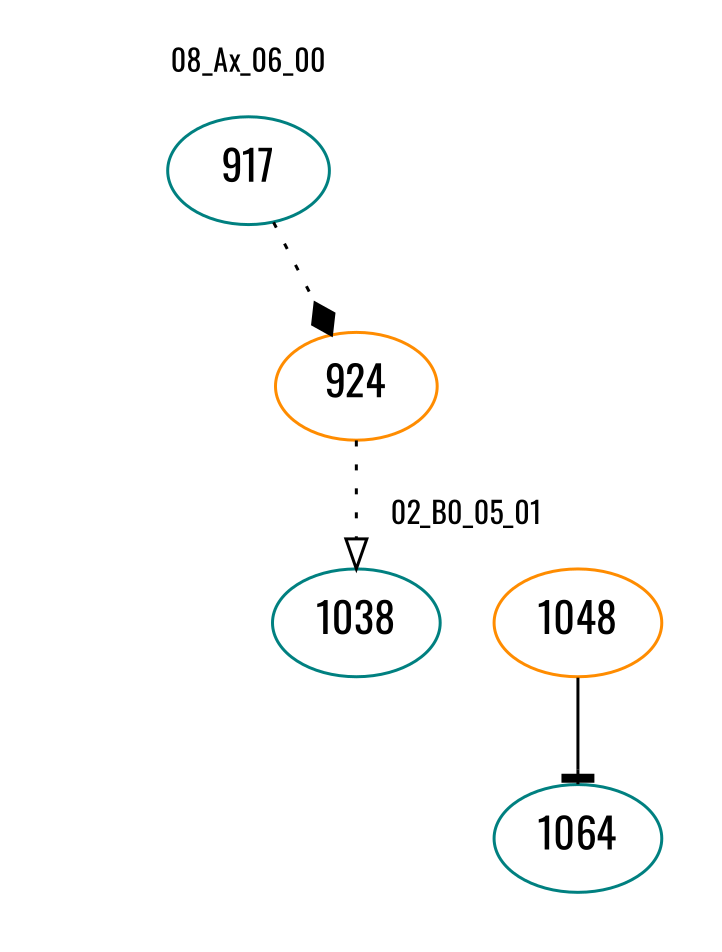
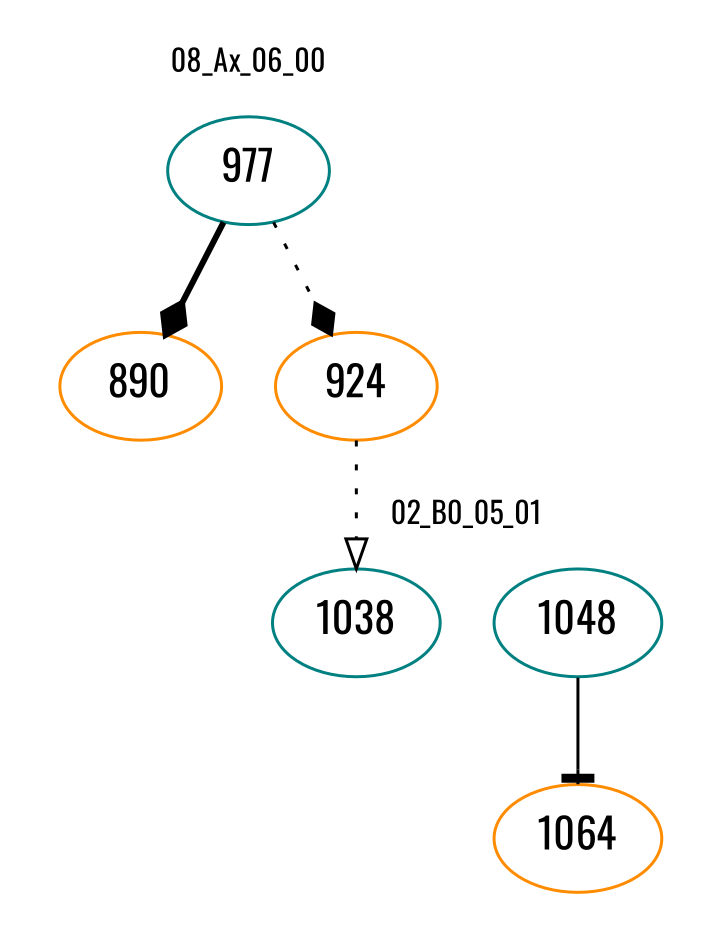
(249, 171) -> (249, 171)
none -> (141, 386)
(578, 623) -> (578, 623)
(578, 838) -> (578, 838)
